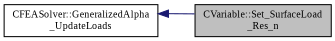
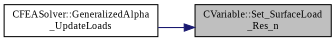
(182, 14) -> (171, 28)
